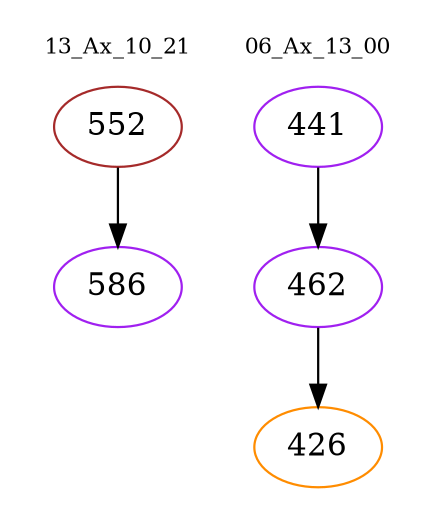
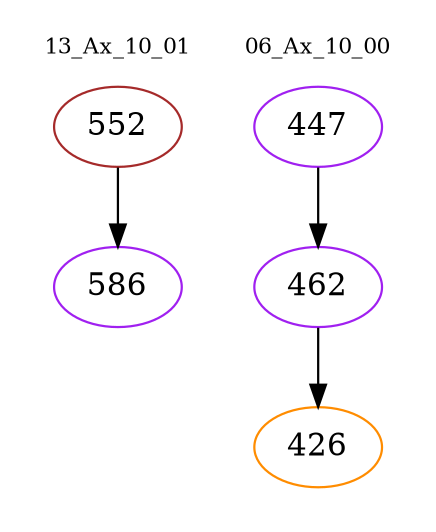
(118, 48) -> (118, 48)
(318, 48) -> (318, 48)
(318, 127) -> (318, 127)
